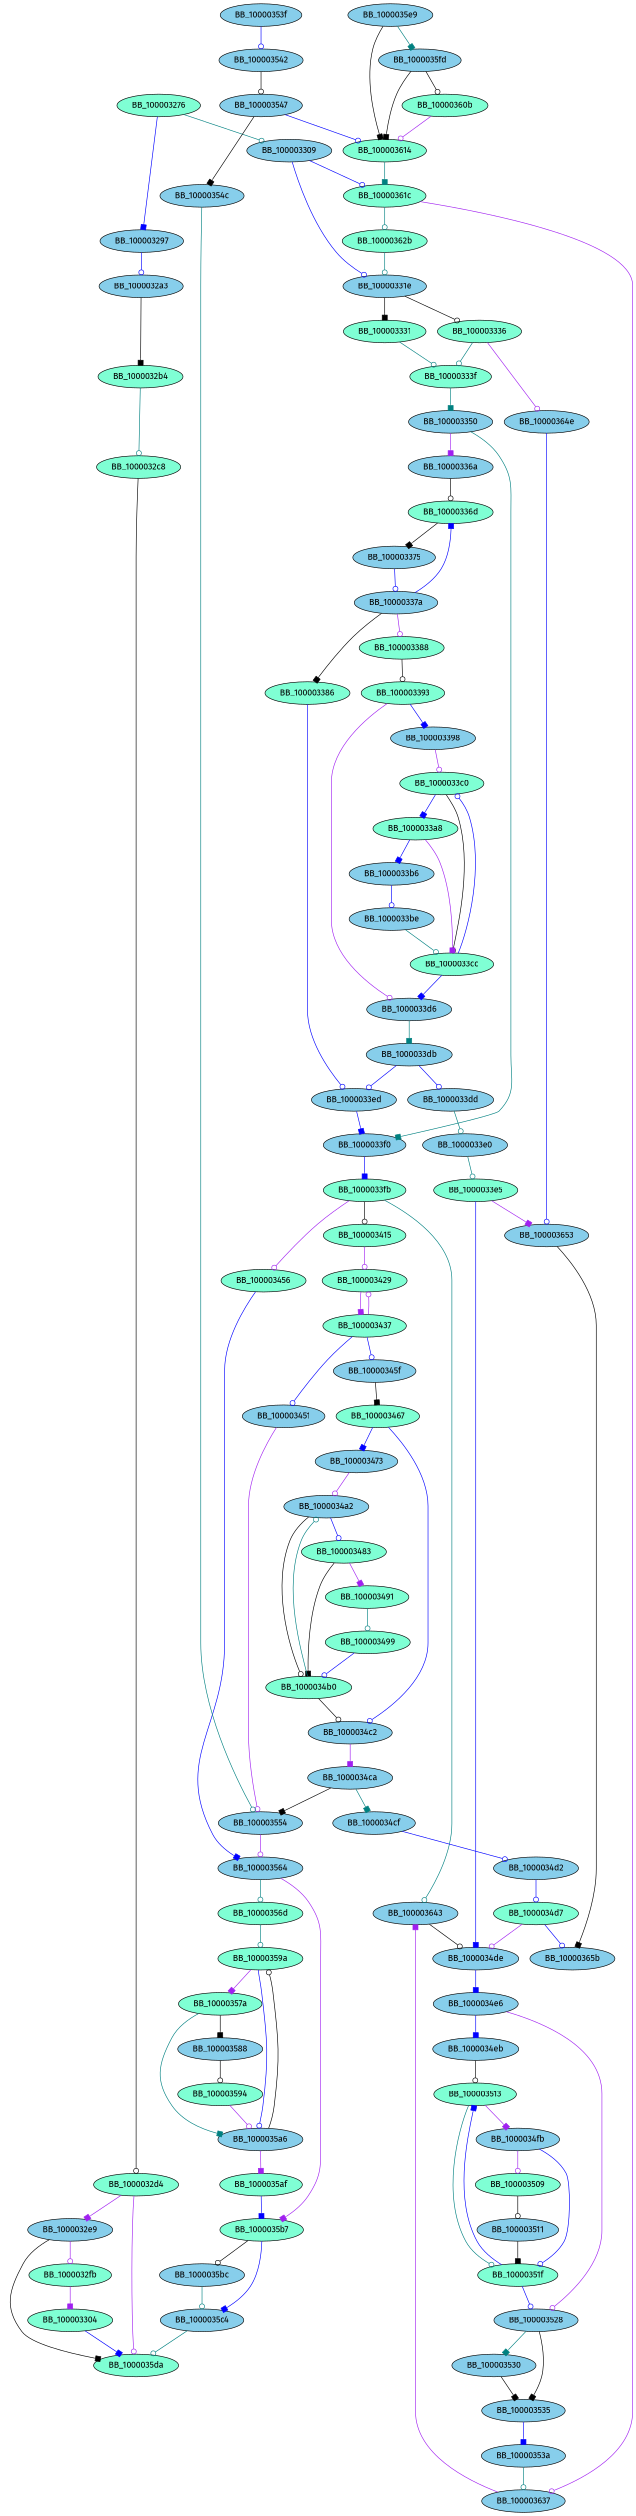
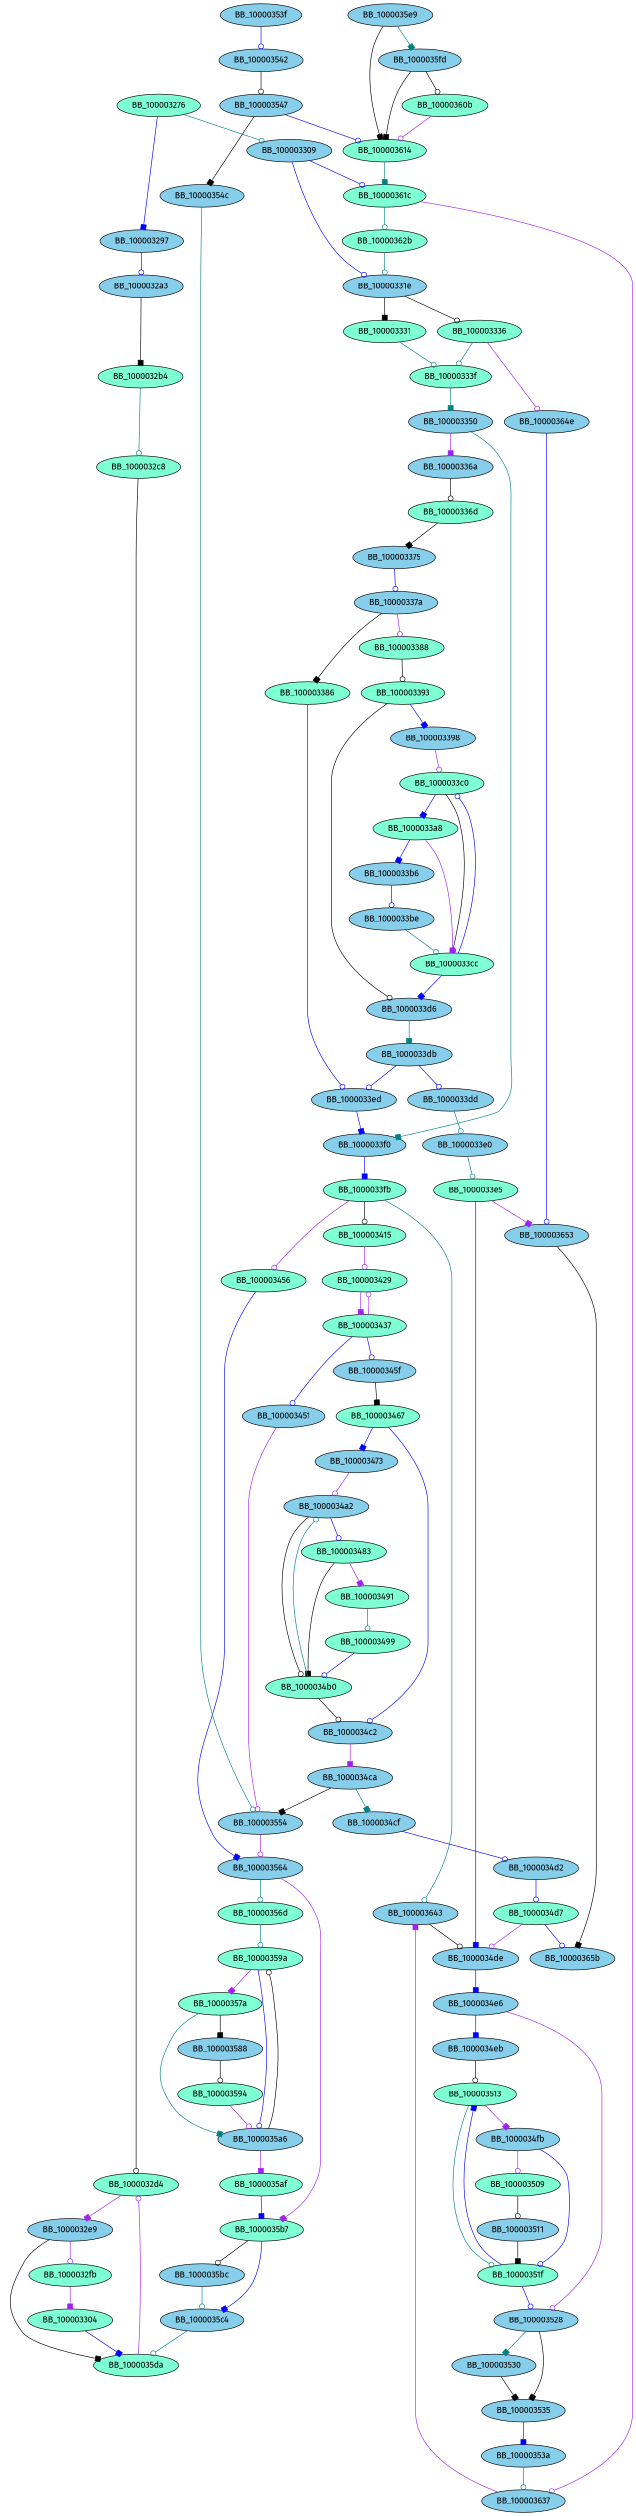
(442, 567) -> none
(331, 850) -> (331, 850)
(132, 2272) -> (140, 2278)
